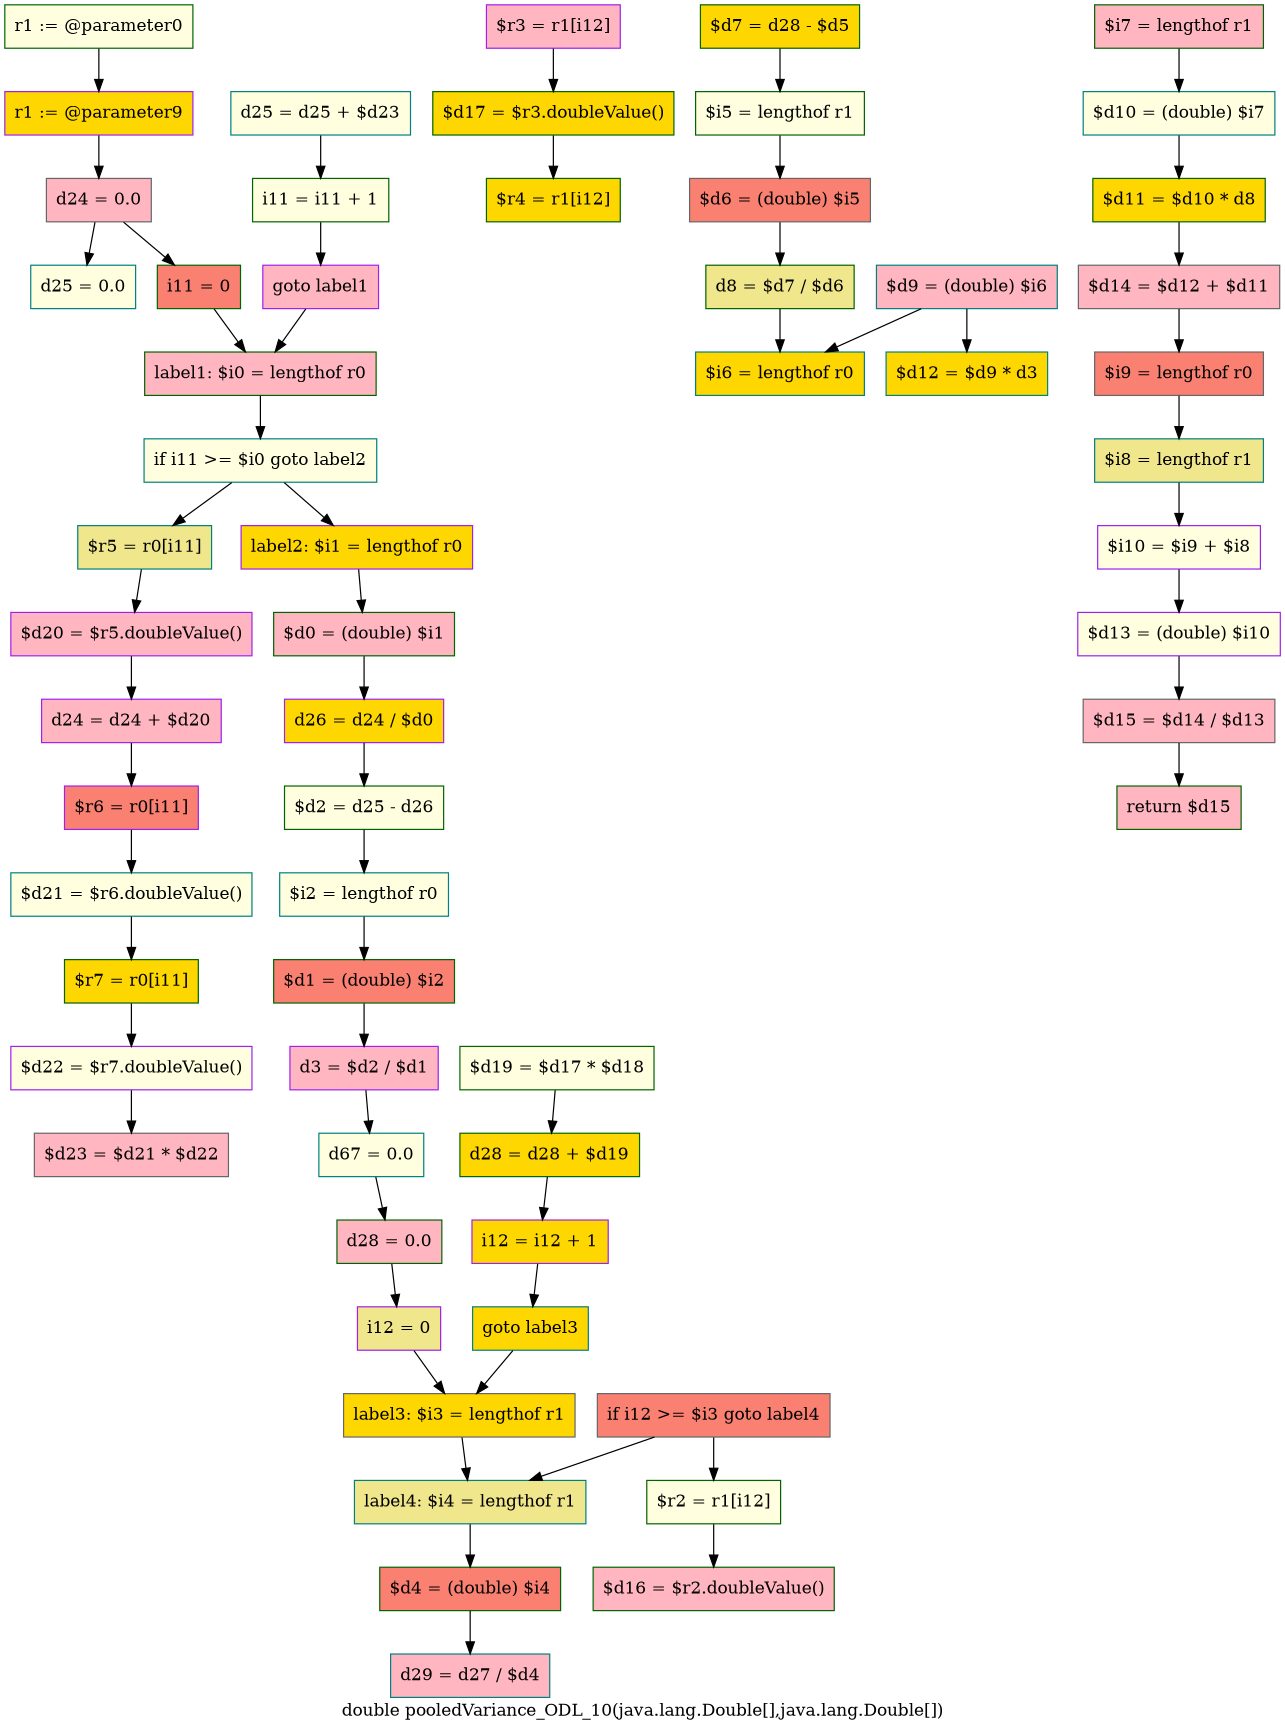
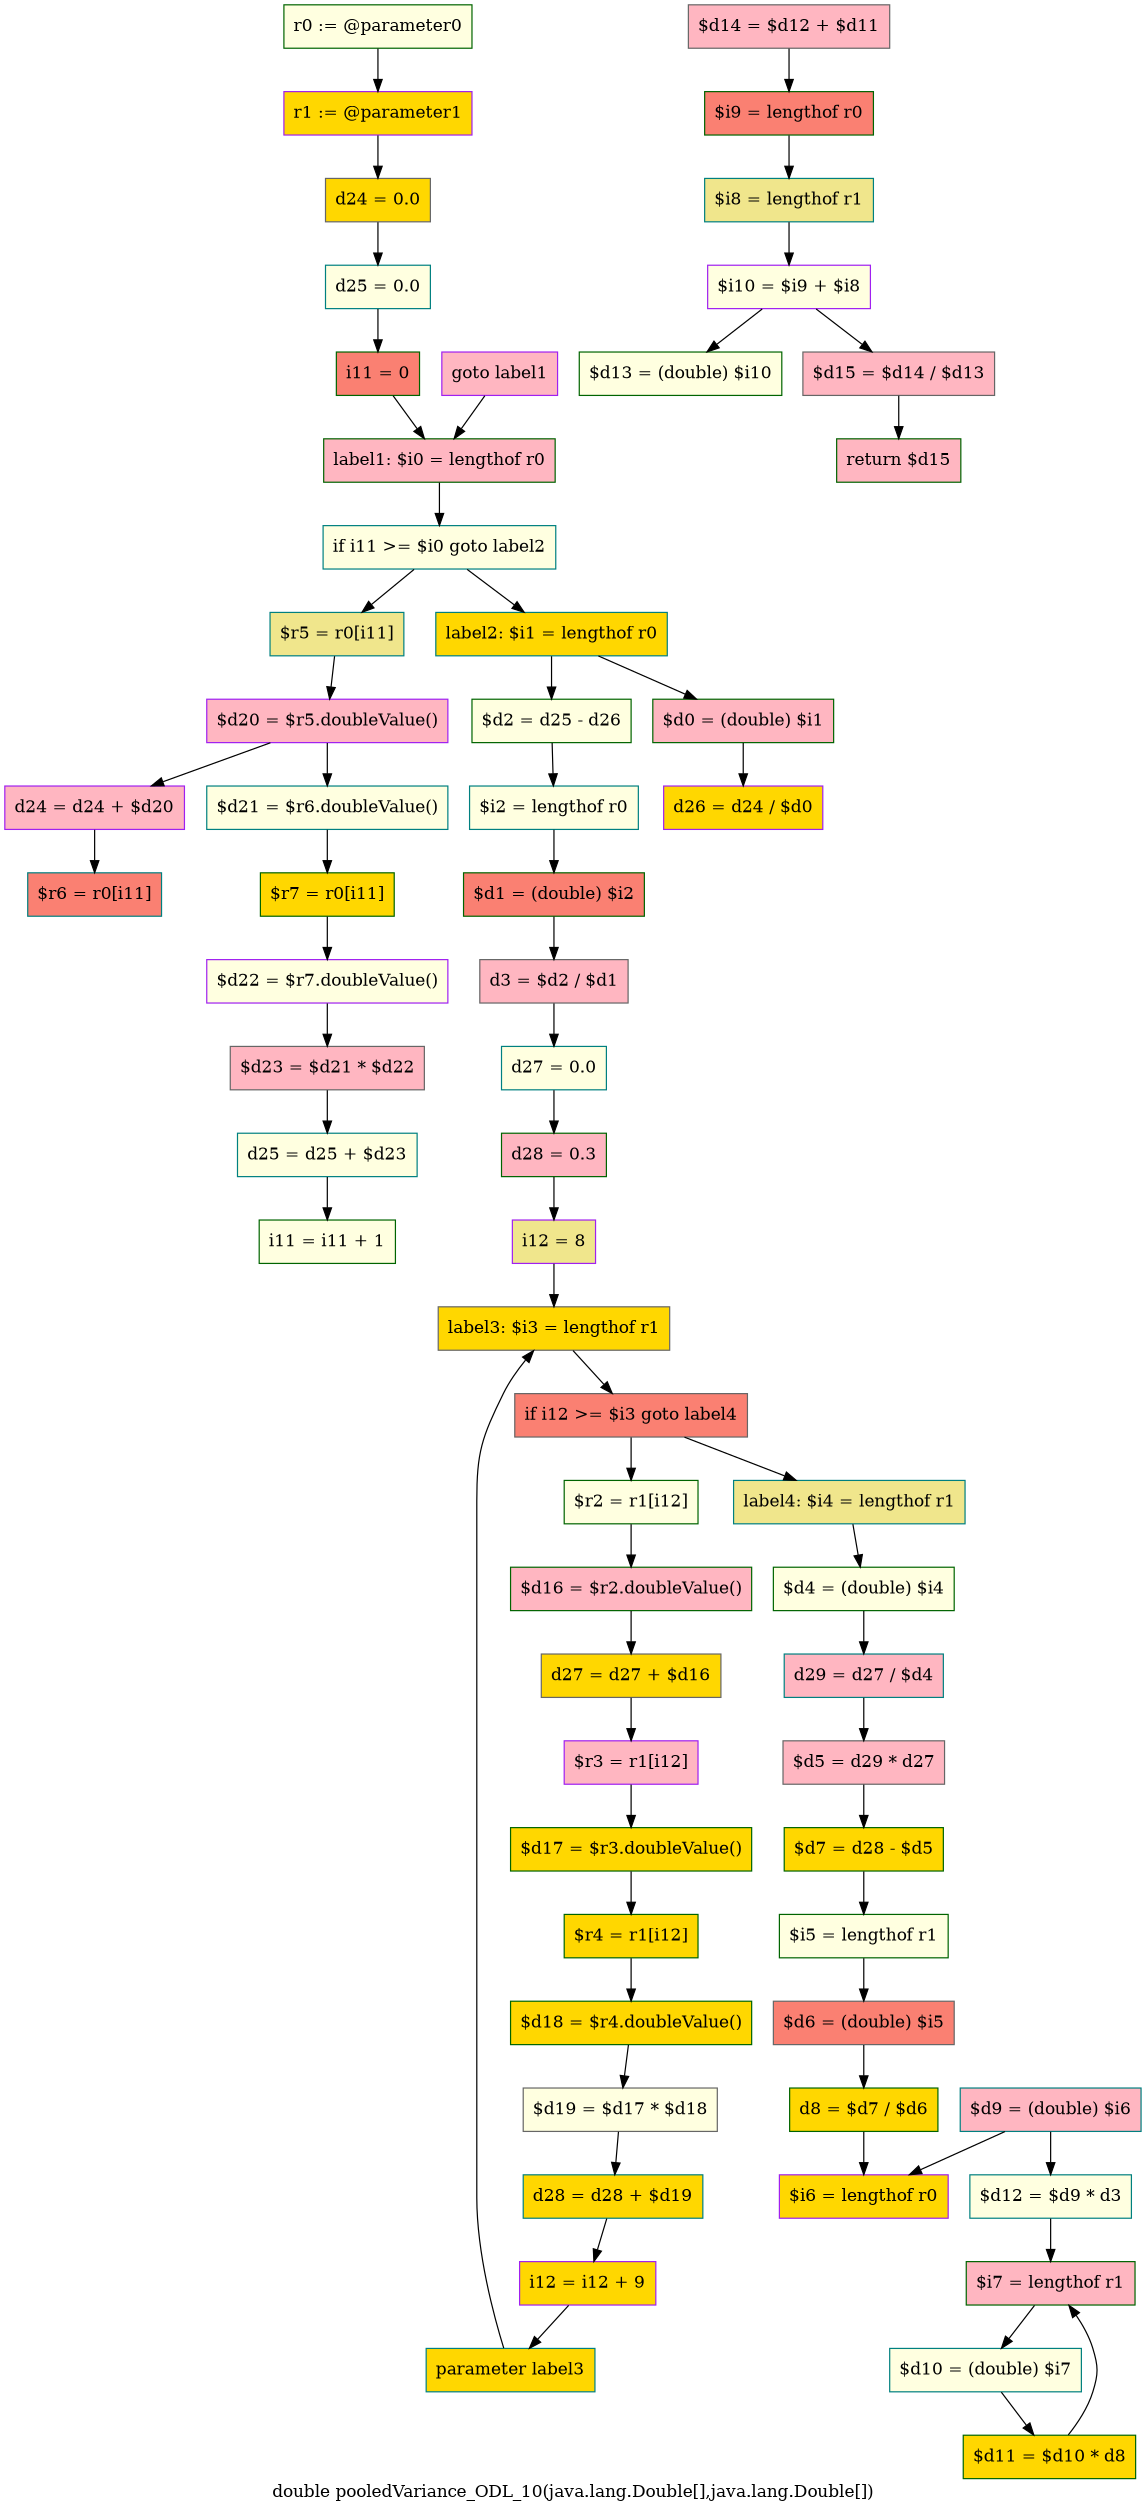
(99, 27) -> (378, 27)
(99, 113) -> (378, 113)
(99, 200) -> (378, 200)
(321, 238) -> none
(1179, 238) -> (1097, 2376)
(144, 240) -> (378, 324)
(780, 287) -> (864, 2110)
(780, 374) -> (864, 2197)
(967, 374) -> (1051, 2197)
(1179, 374) -> (789, 113)
(357, 547) -> (552, 634)
(1179, 634) -> (681, 374)
(1179, 672) -> (839, 327)
(364, 758) -> (552, 672)
(131, 808) -> (95, 895)
(131, 845) -> (327, 758)
(364, 1068) -> (554, 981)
(557, 1068) -> (620, 2110)
none -> (327, 1106)
(371, 1155) -> (554, 1068)
(550, 1155) -> (613, 2197)
(389, 1242) -> (554, 1155)
(540, 1242) -> (588, 2283)
(399, 1329) -> (554, 1242)
(530, 1329) -> (511, 2370)
(464, 1453) -> (589, 1368)
(470, 1589) -> (864, 1589)
none -> (631, 1676)
none -> (864, 1763)
none -> (631, 2023)
none -> (1051, 2234)
